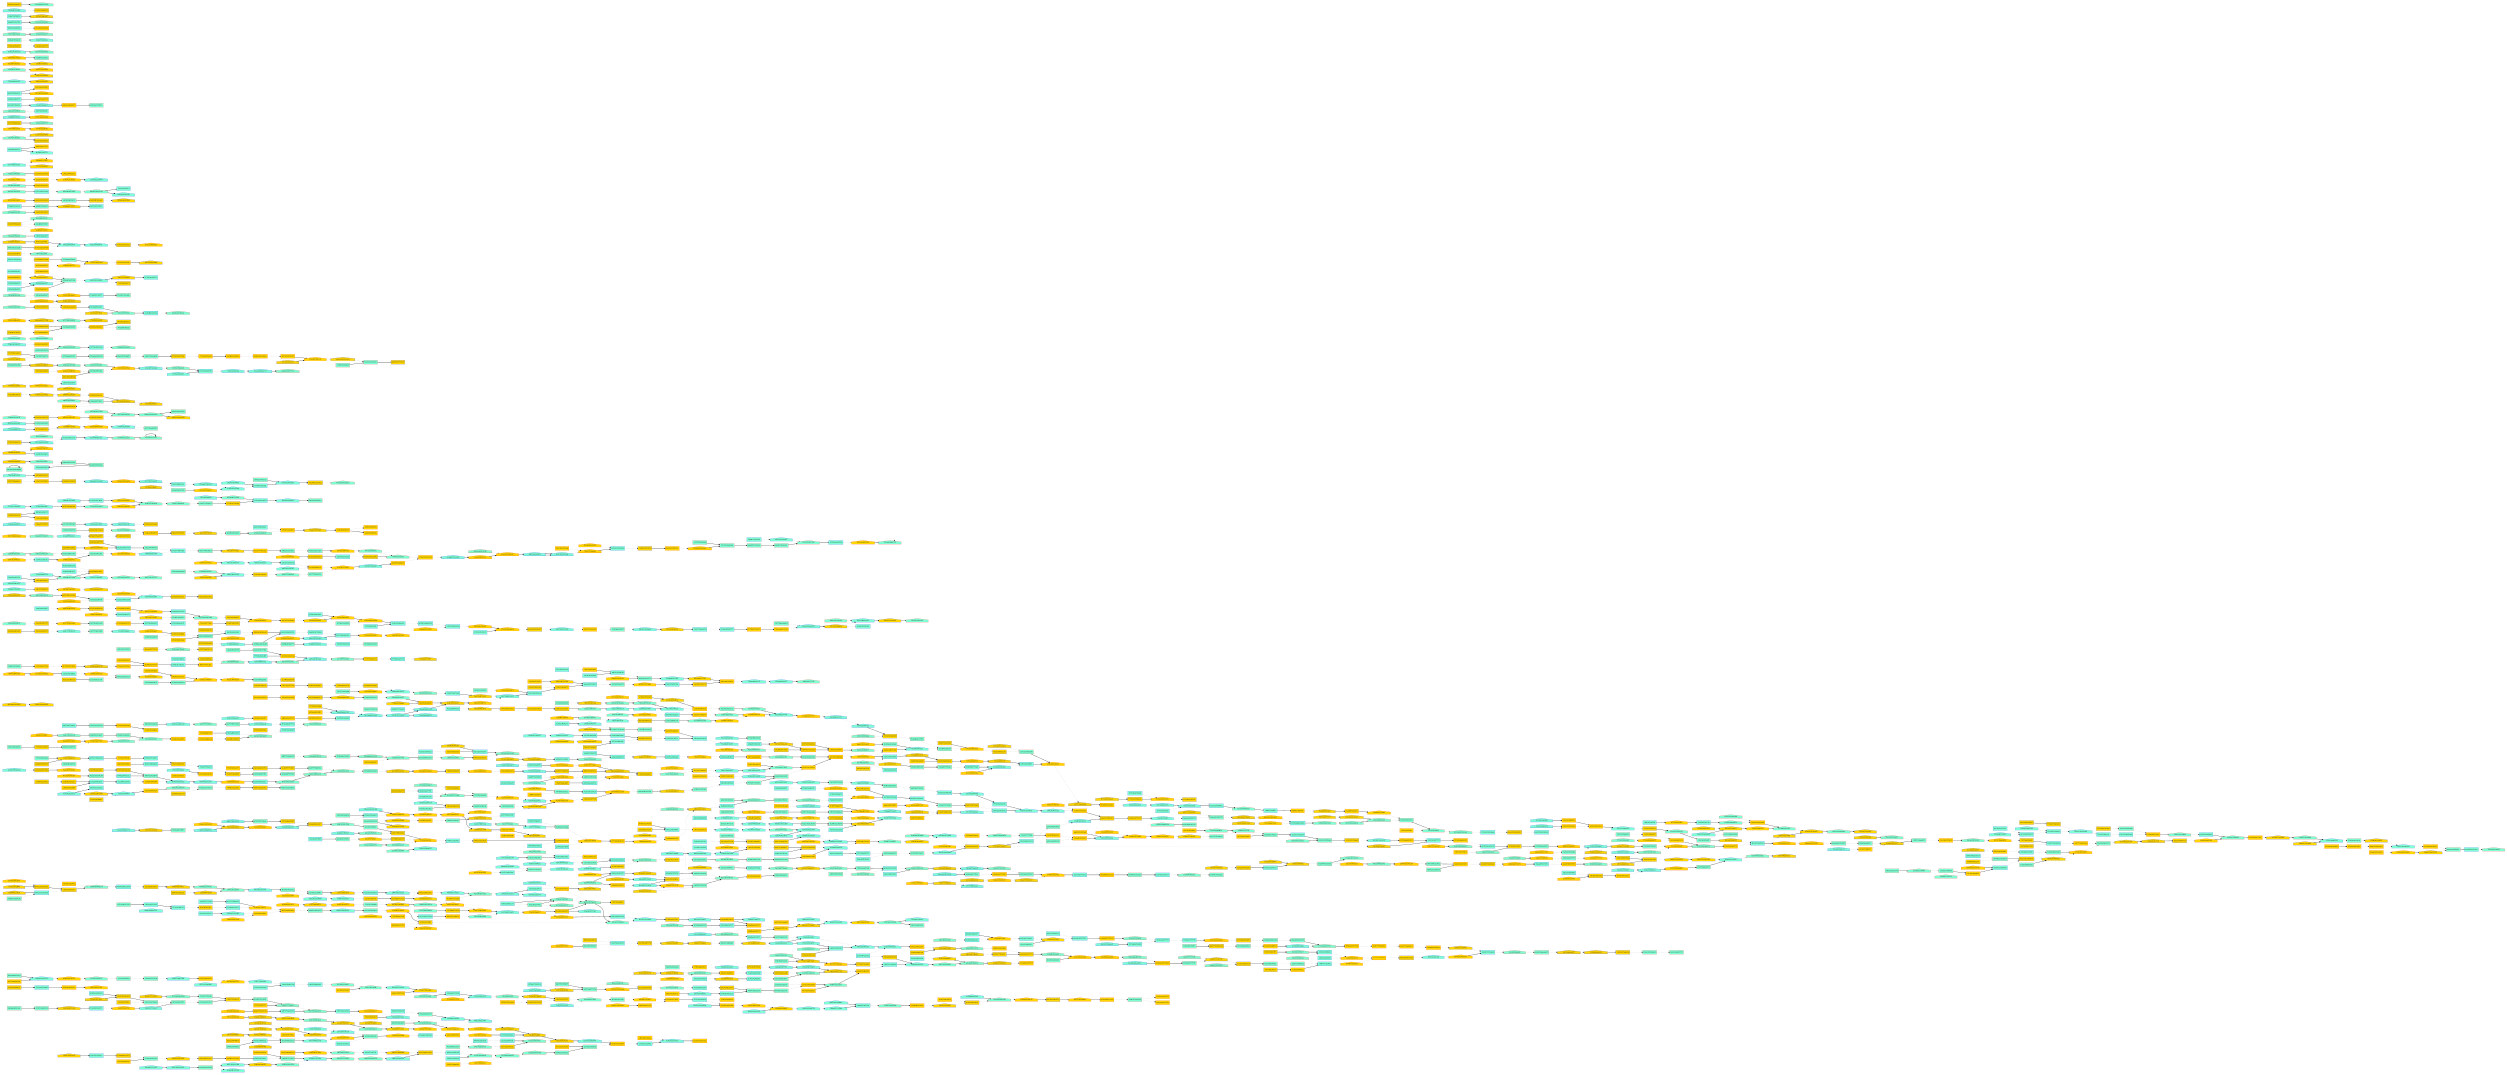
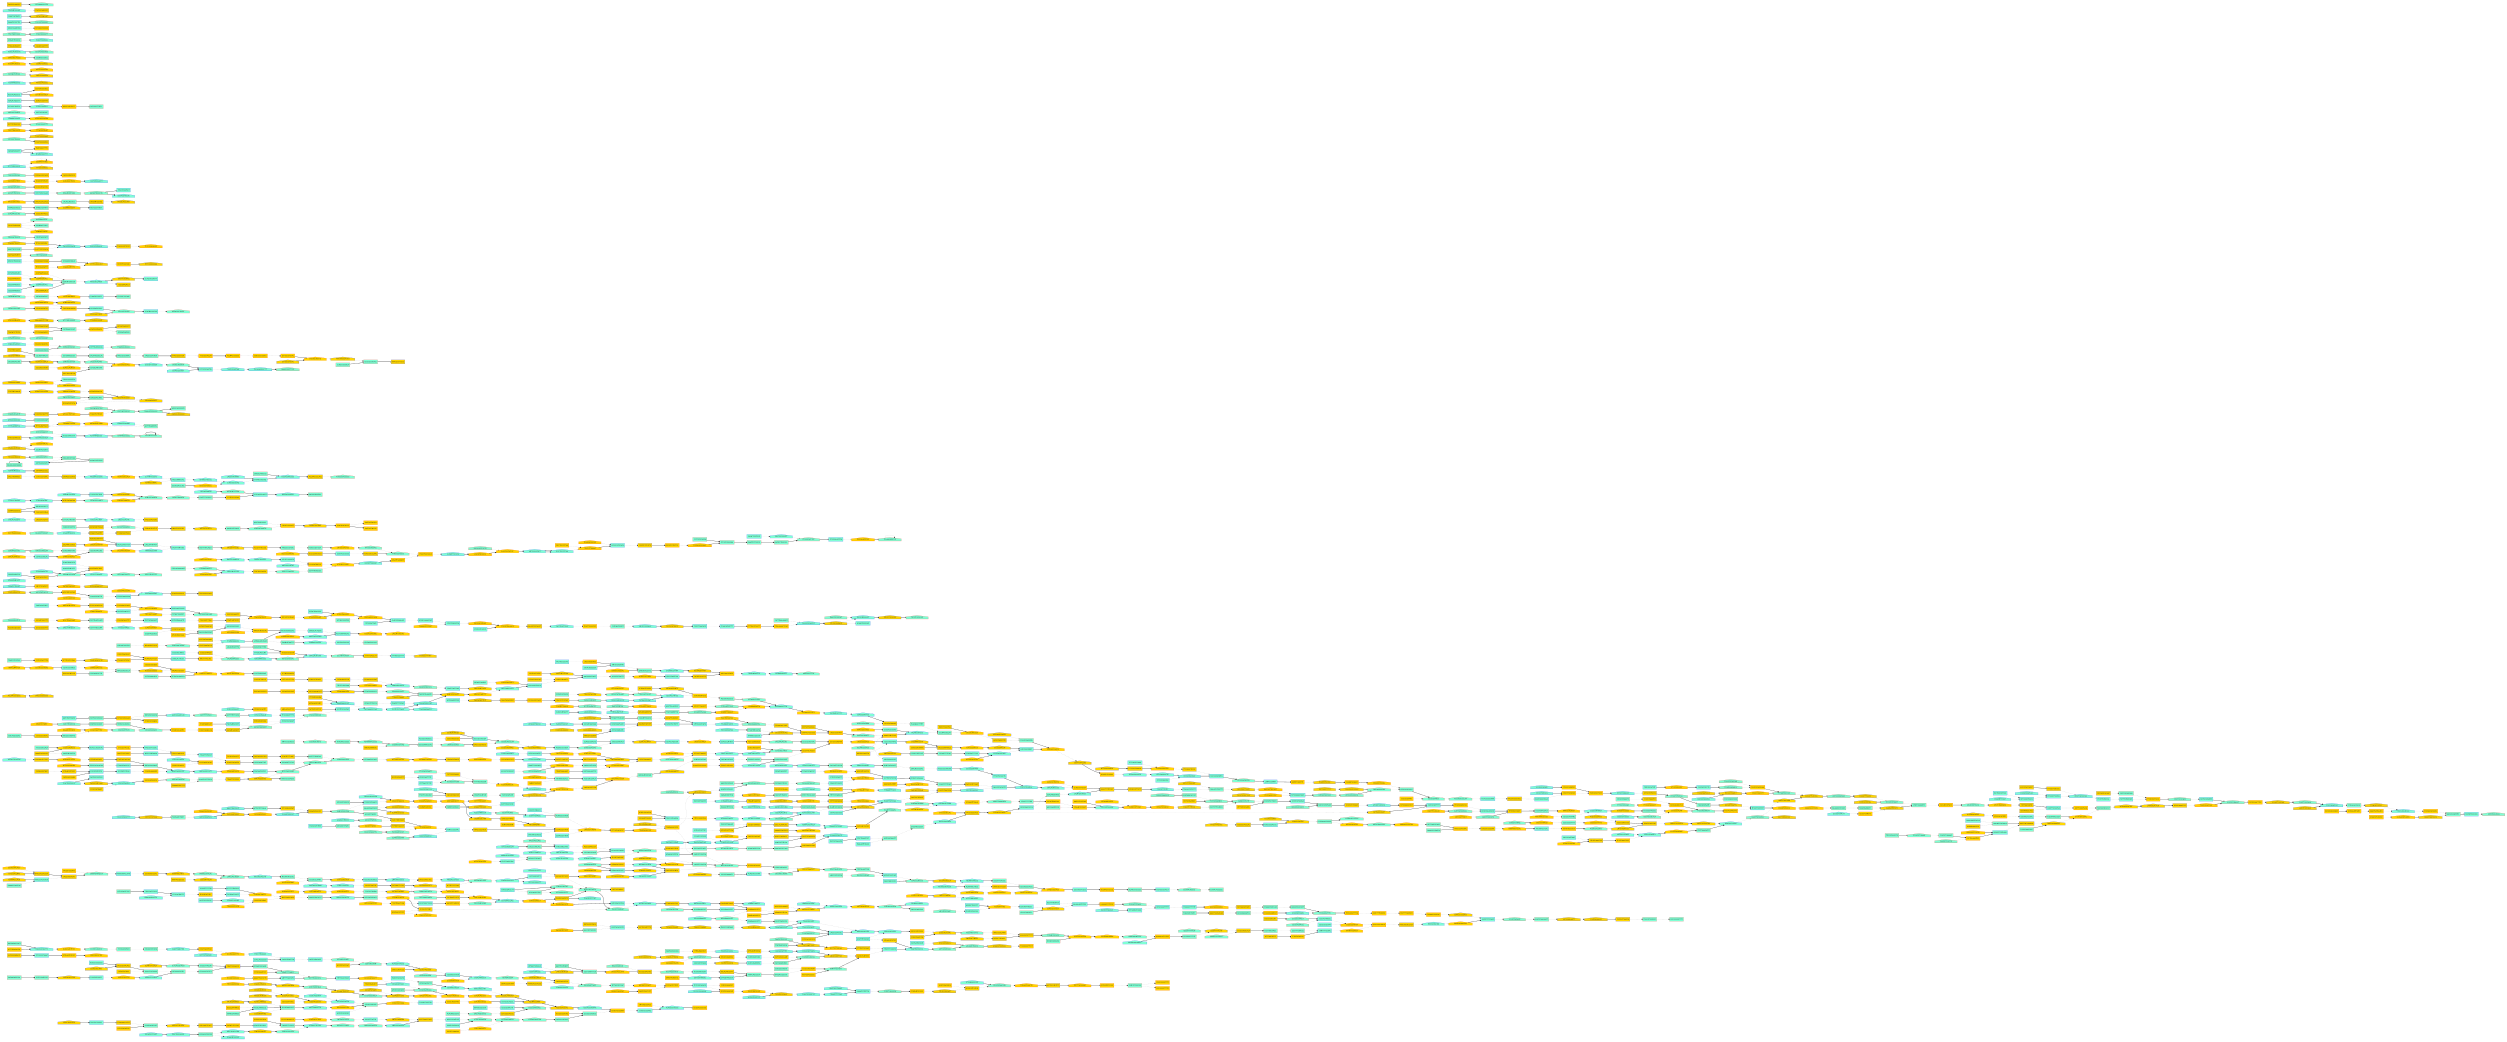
(548, 690) -> (548, 683)
(425, 703) -> (425, 694)
(958, 767) -> (958, 754)
(260, 788) -> (260, 779)
none -> (781, 831)
(767, 842) -> (767, 825)
(960, 847) -> (960, 813)
(1461, 852) -> (1461, 817)
(999, 868) -> (999, 881)
